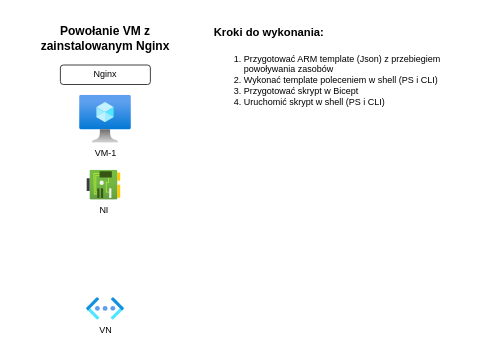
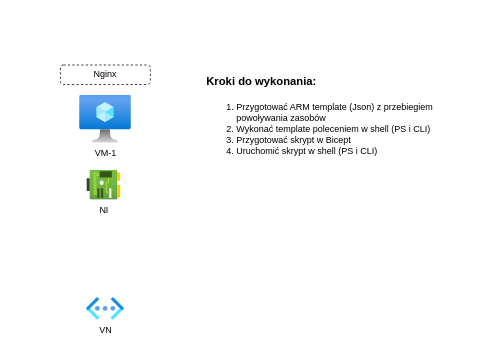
(105, 39) -> none
(105, 75) -> (105, 75)
(349, 79) -> (342, 128)
